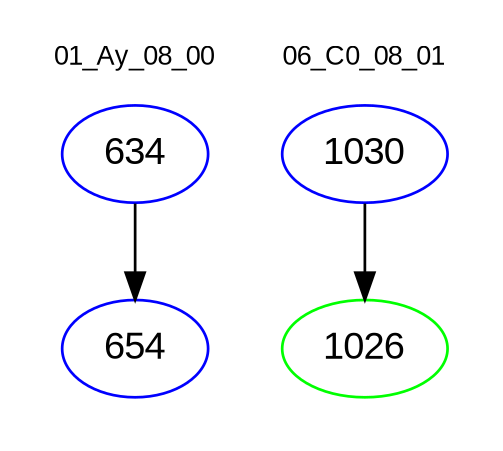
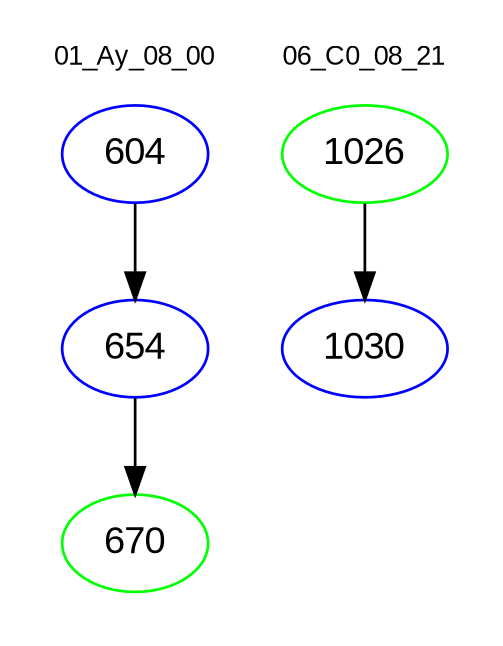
(365, 58) -> (365, 58)
(135, 154) -> (135, 154)
(365, 238) -> (365, 238)
none -> (135, 543)
